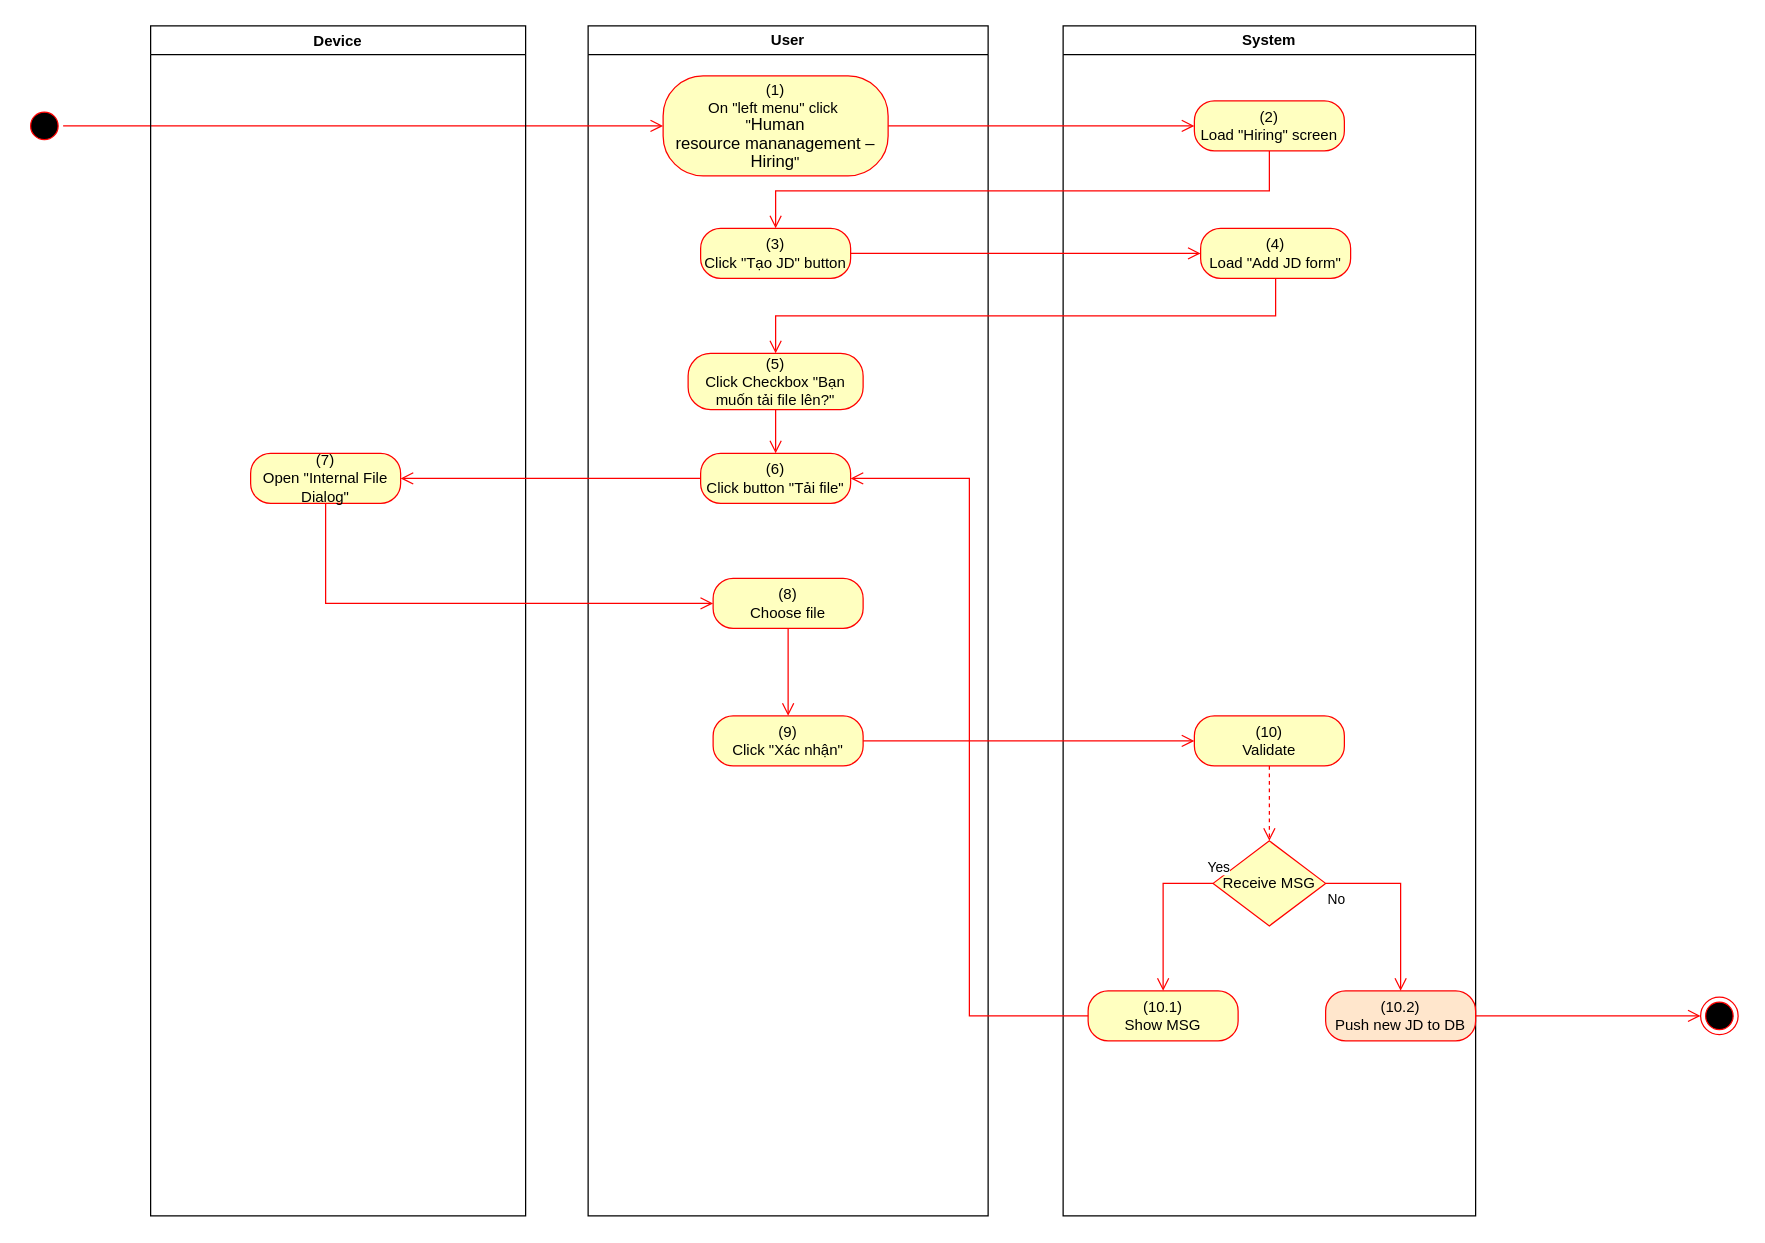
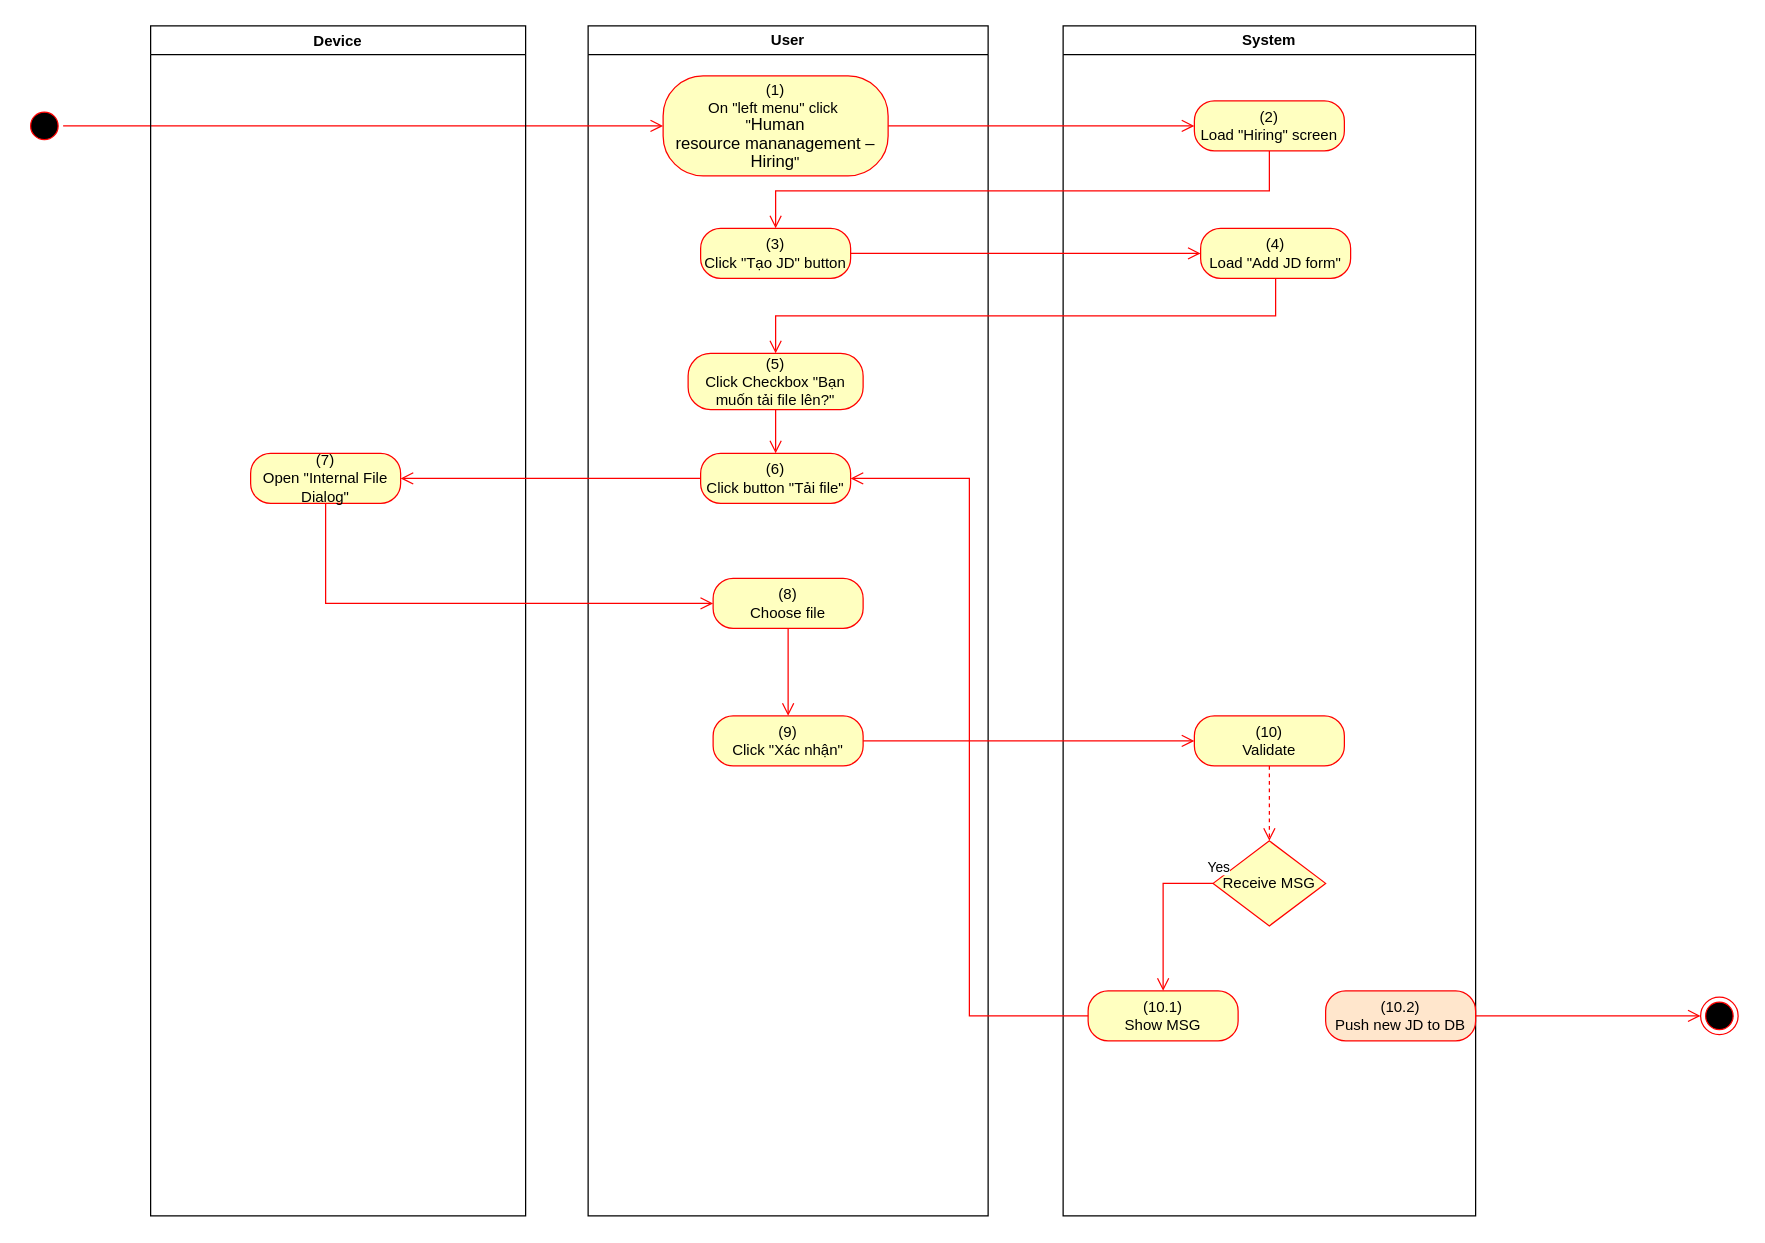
(1401, 897) -> none
